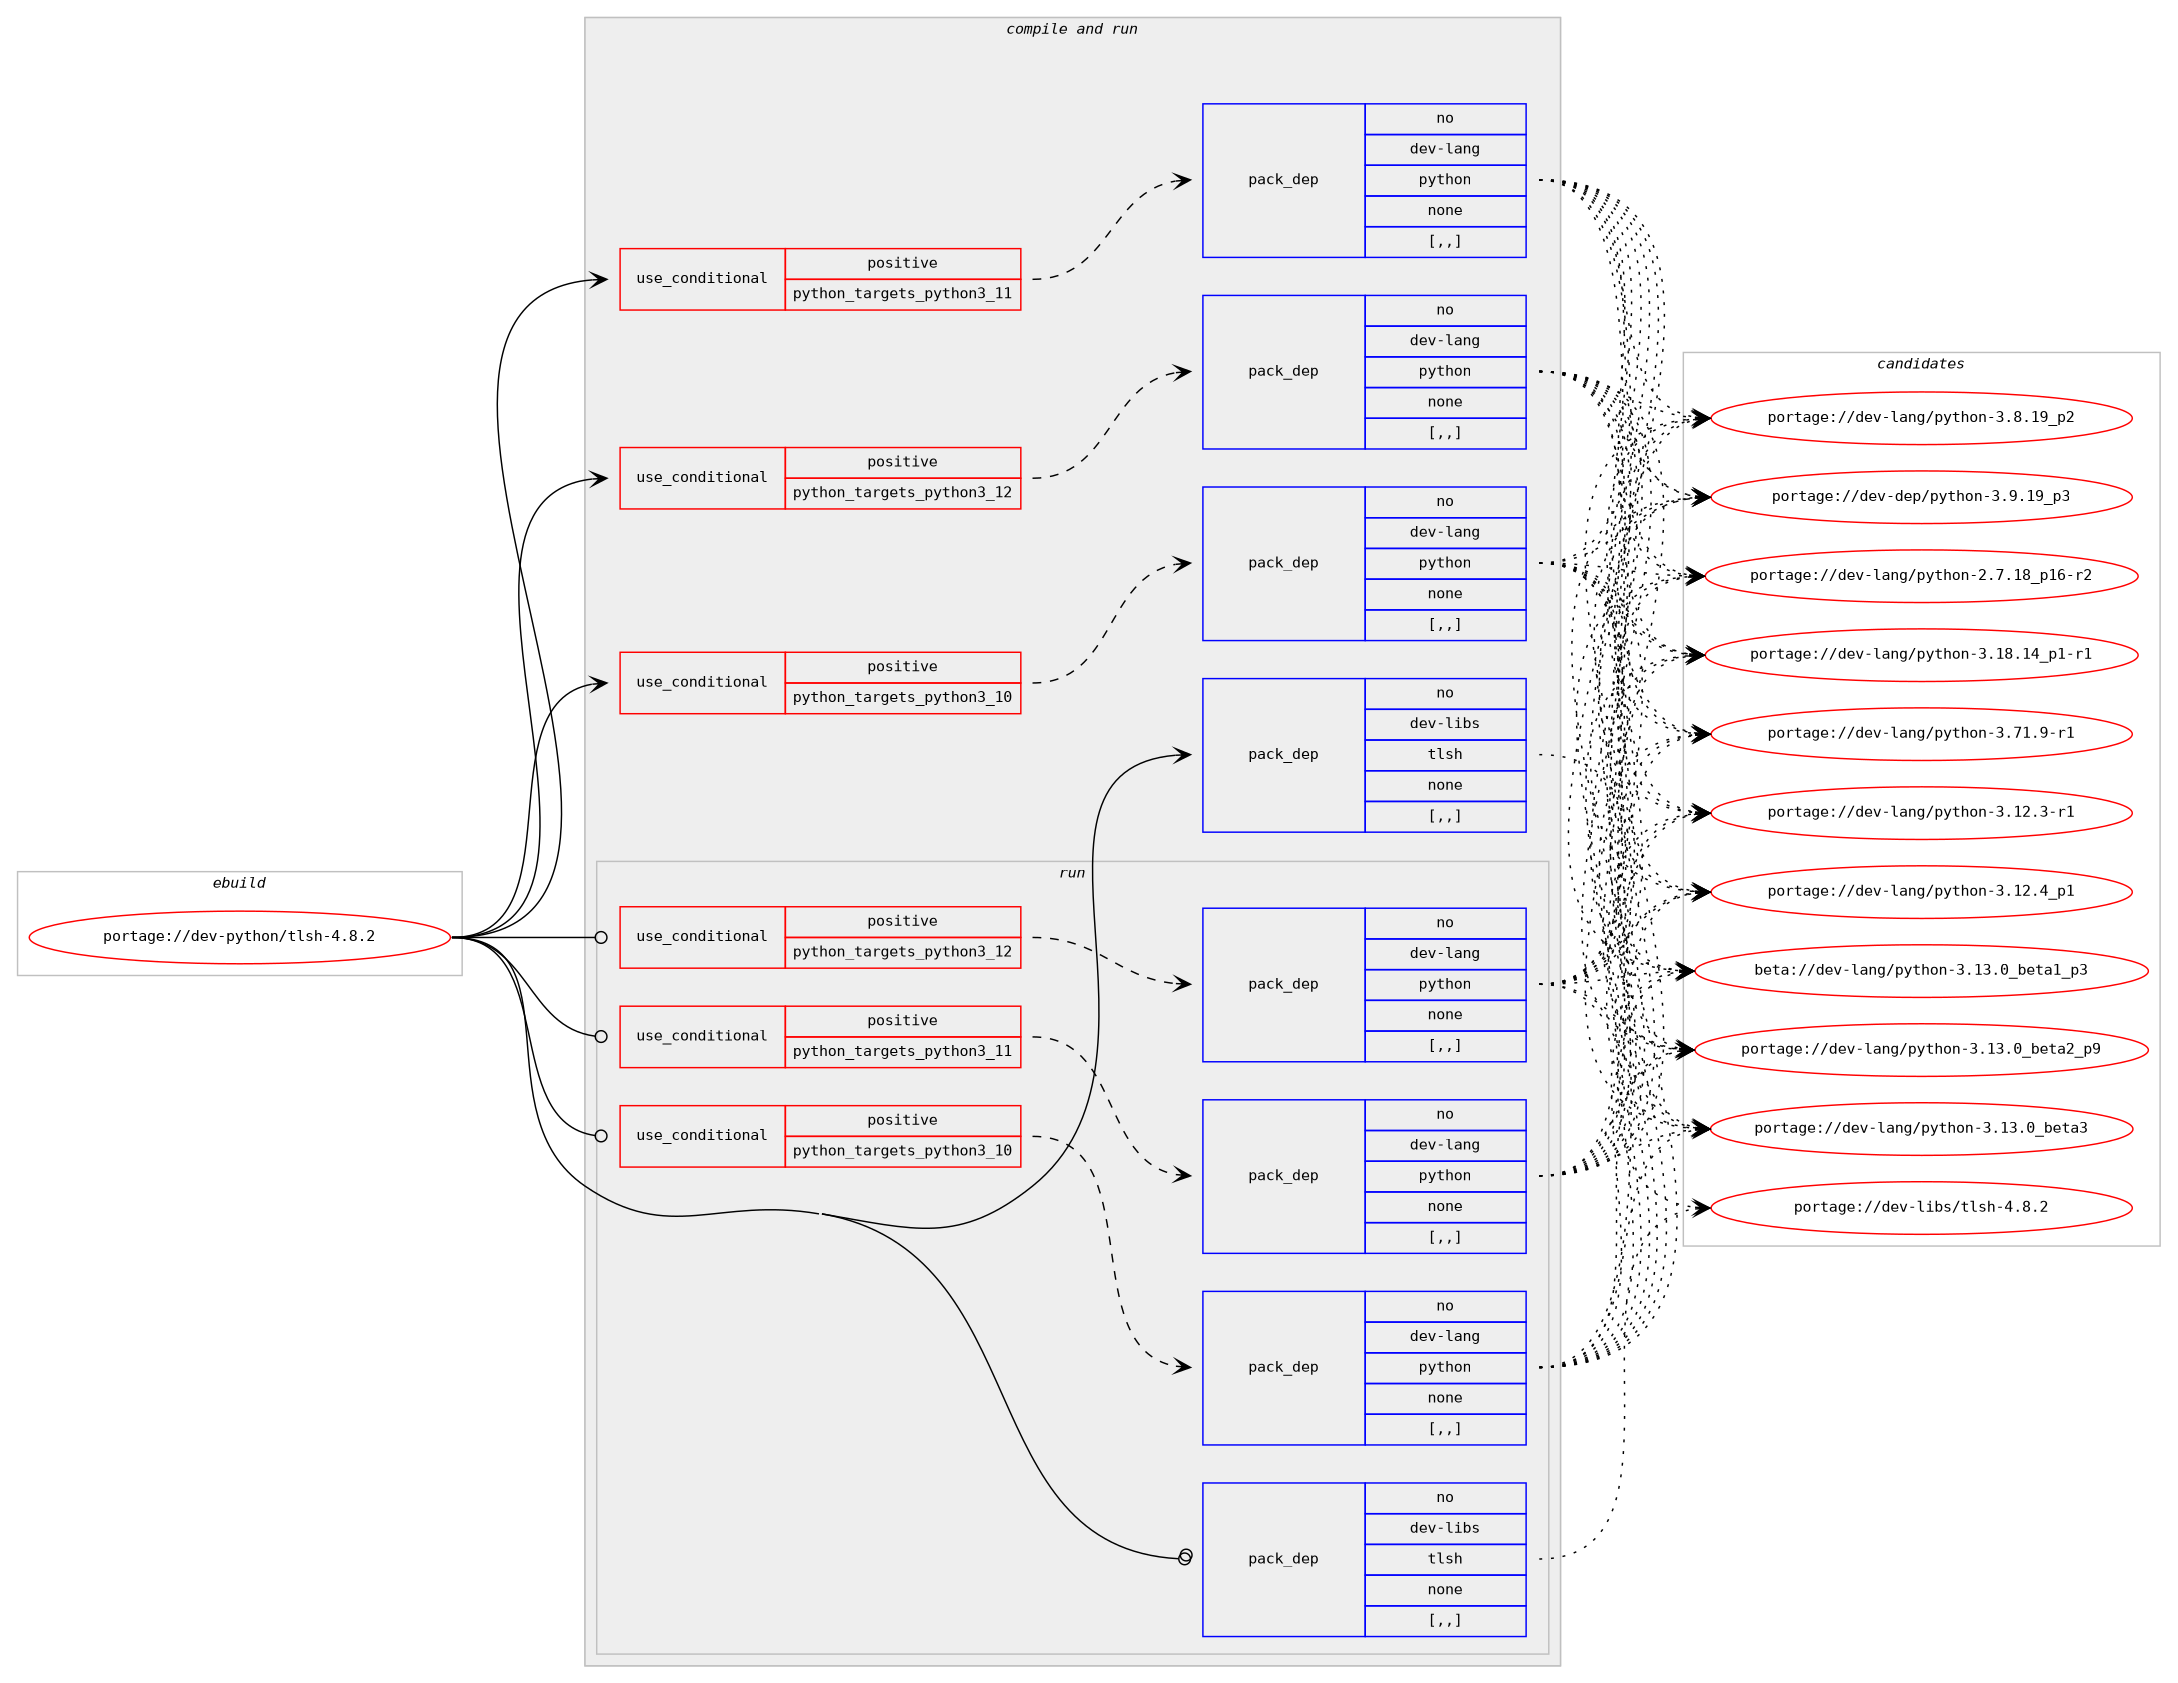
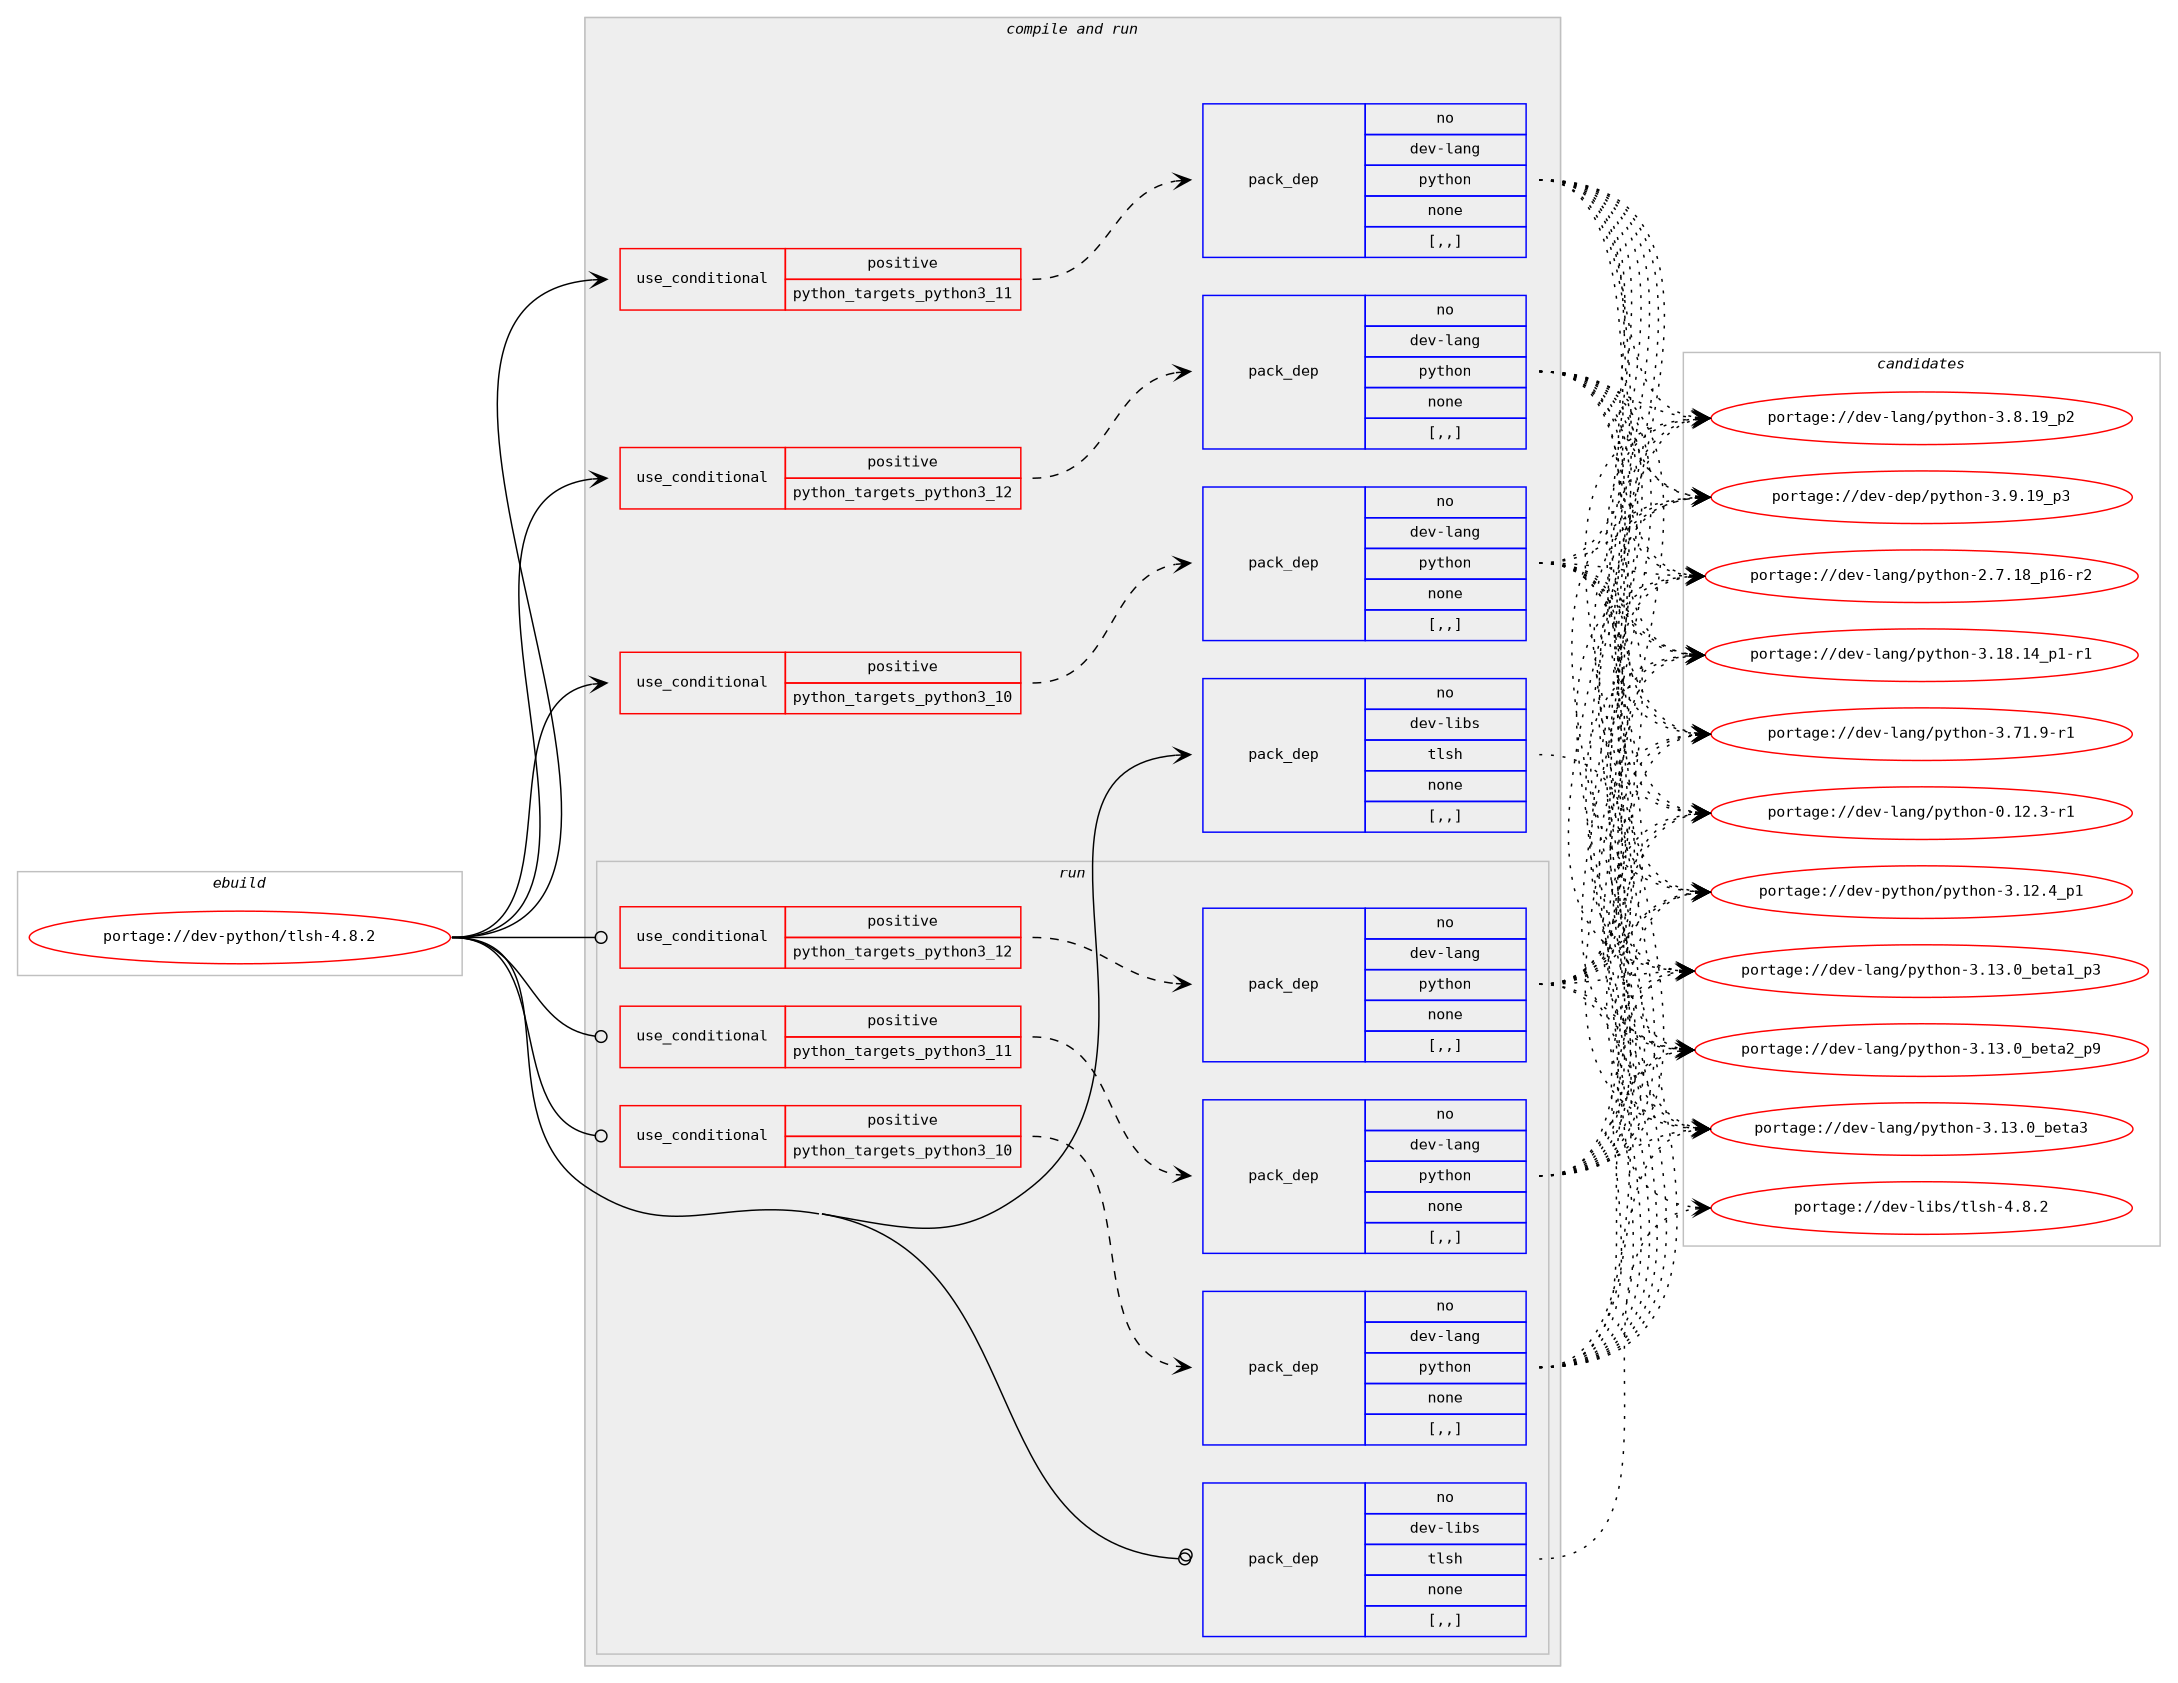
(1922, 813) -> (1922, 813)
(1922, 892) -> (1922, 892)
(1922, 971) -> (1922, 971)
